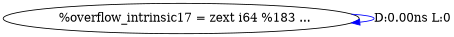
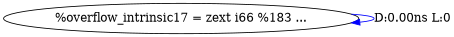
(181, 19) -> (181, 19)
